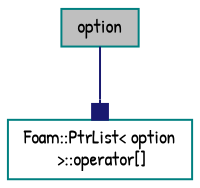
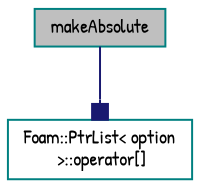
(100, 28) -> (100, 28)
